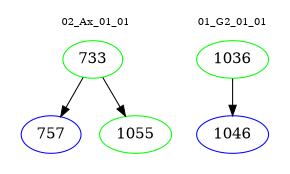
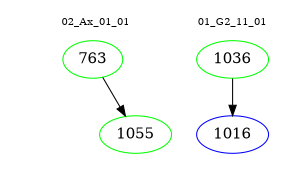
(233, 22) -> (233, 22)
(93, 59) -> (93, 59)
(51, 135) -> none
(233, 135) -> (233, 135)
